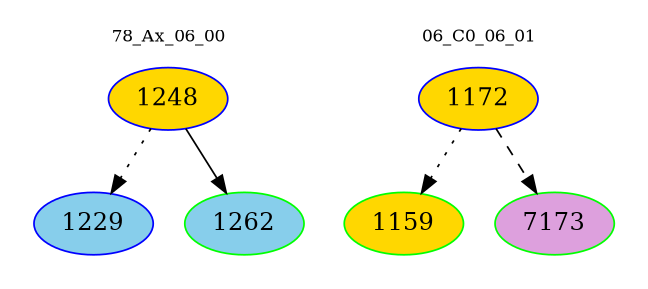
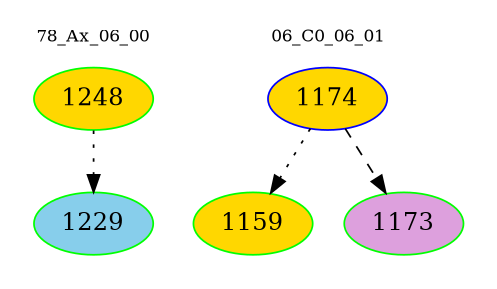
(168, 99) -> (94, 99)
(478, 99) -> (328, 99)
(94, 224) -> (94, 224)
(244, 224) -> none
(555, 224) -> (404, 224)
